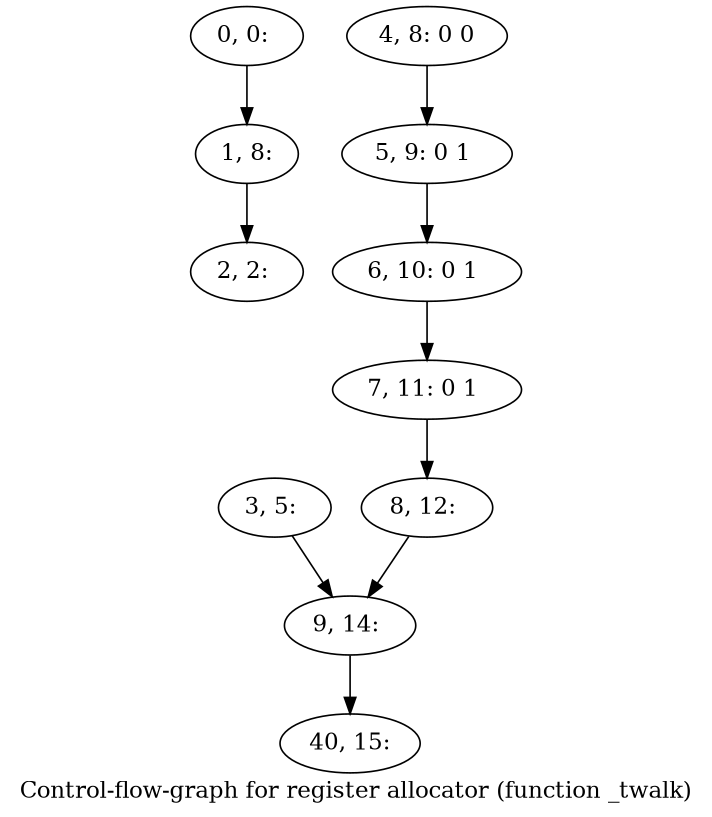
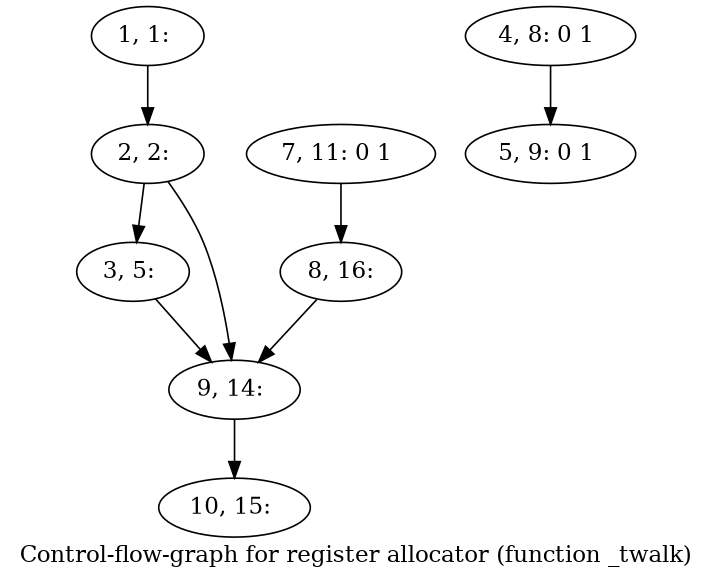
(247, 36) -> none
(427, 36) -> (551, 36)
(247, 154) -> (148, 36)
none -> (141, 205)
none -> (209, 258)
(427, 272) -> none
(427, 508) -> (341, 272)
(350, 743) -> (235, 508)
